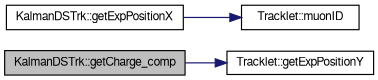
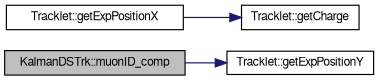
(95, 17) -> (95, 17)
(300, 17) -> (300, 17)
(95, 63) -> (95, 63)
